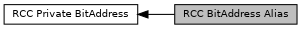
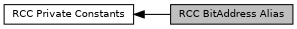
(71, 14) -> (69, 14)
